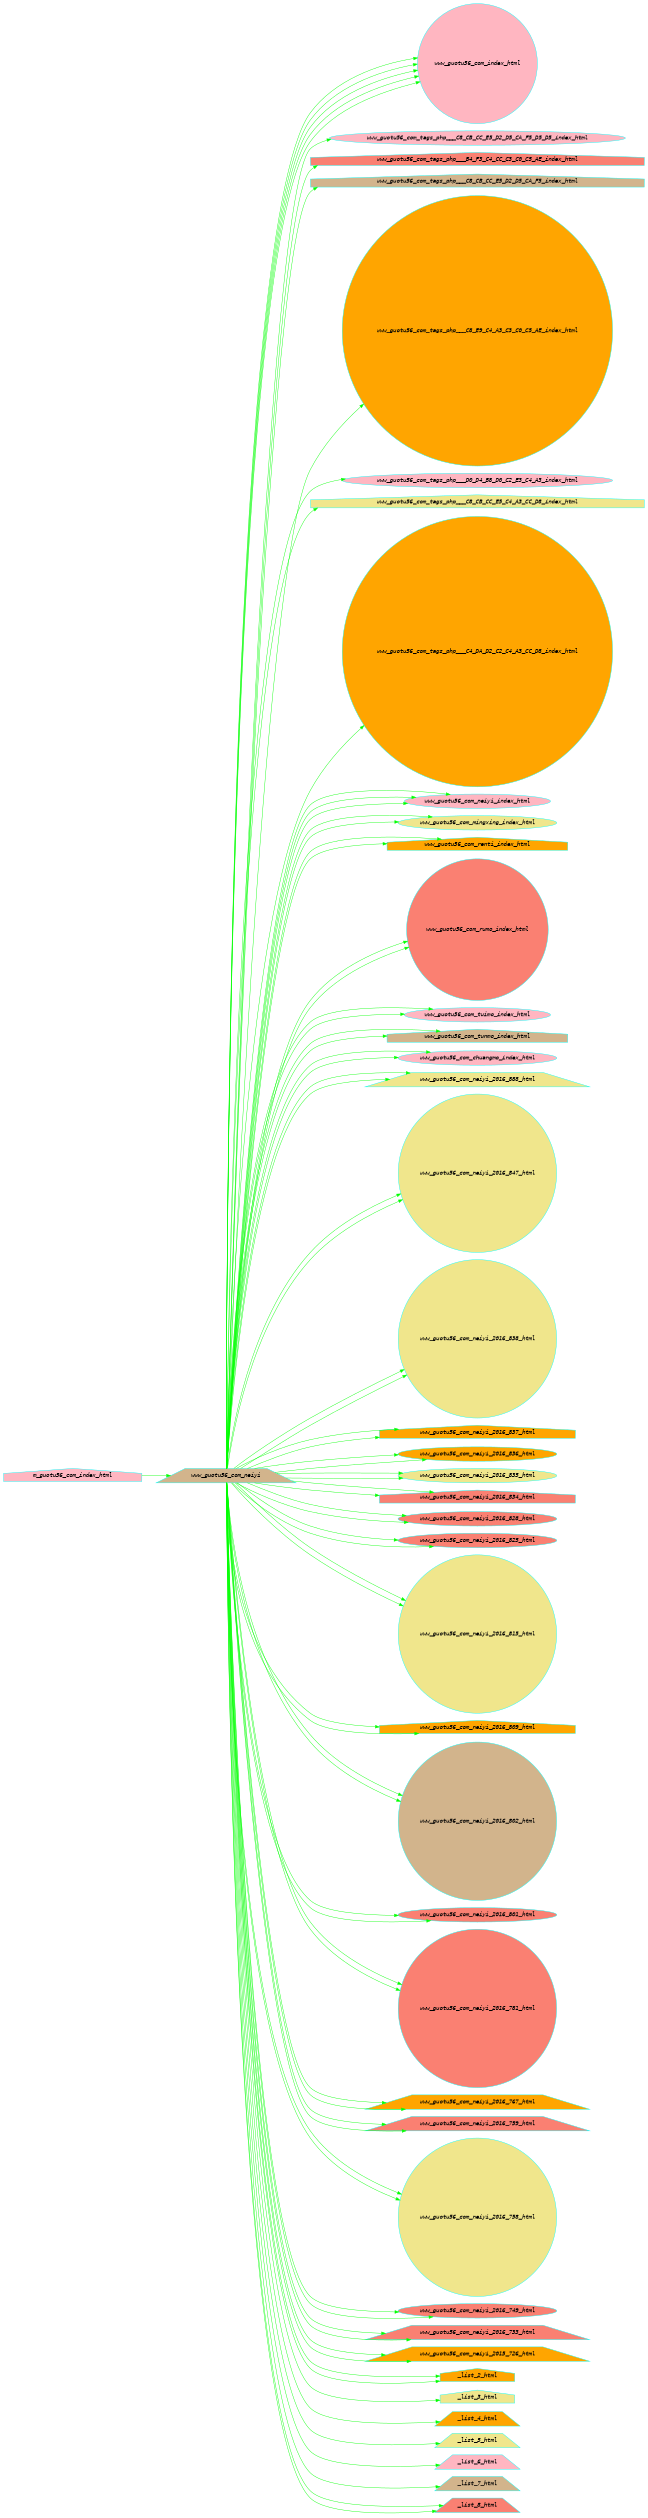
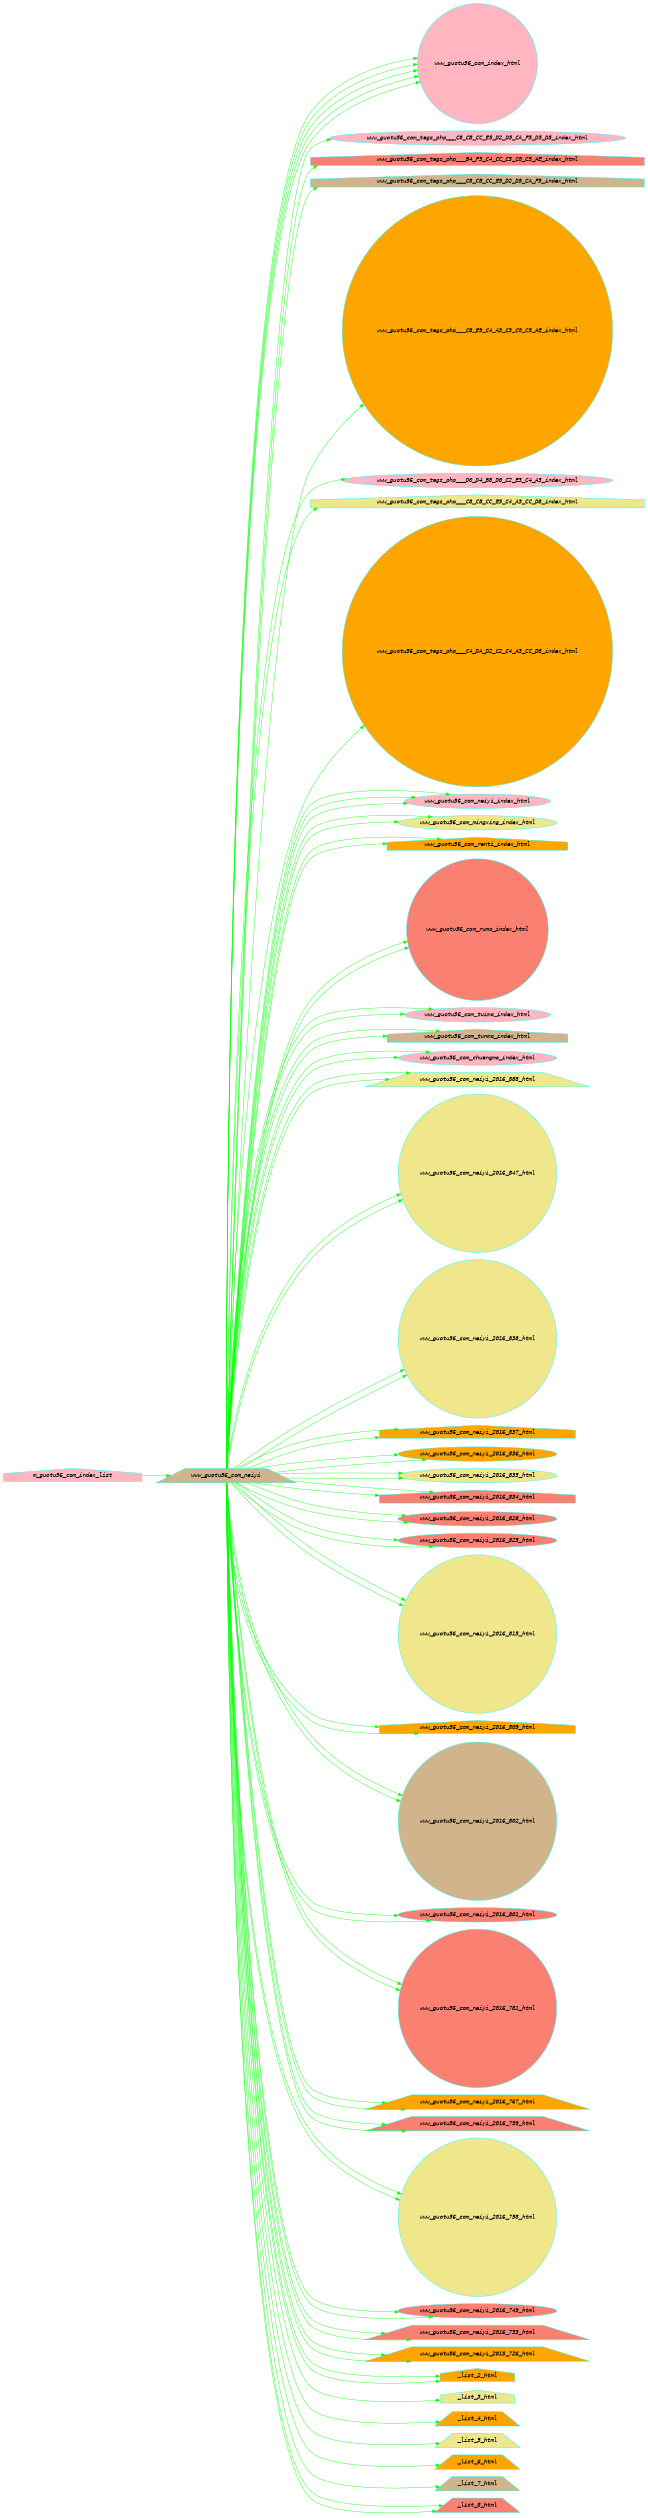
(73, 1476) -> (73, 1476)
(477, 2462) -> (477, 2462)
